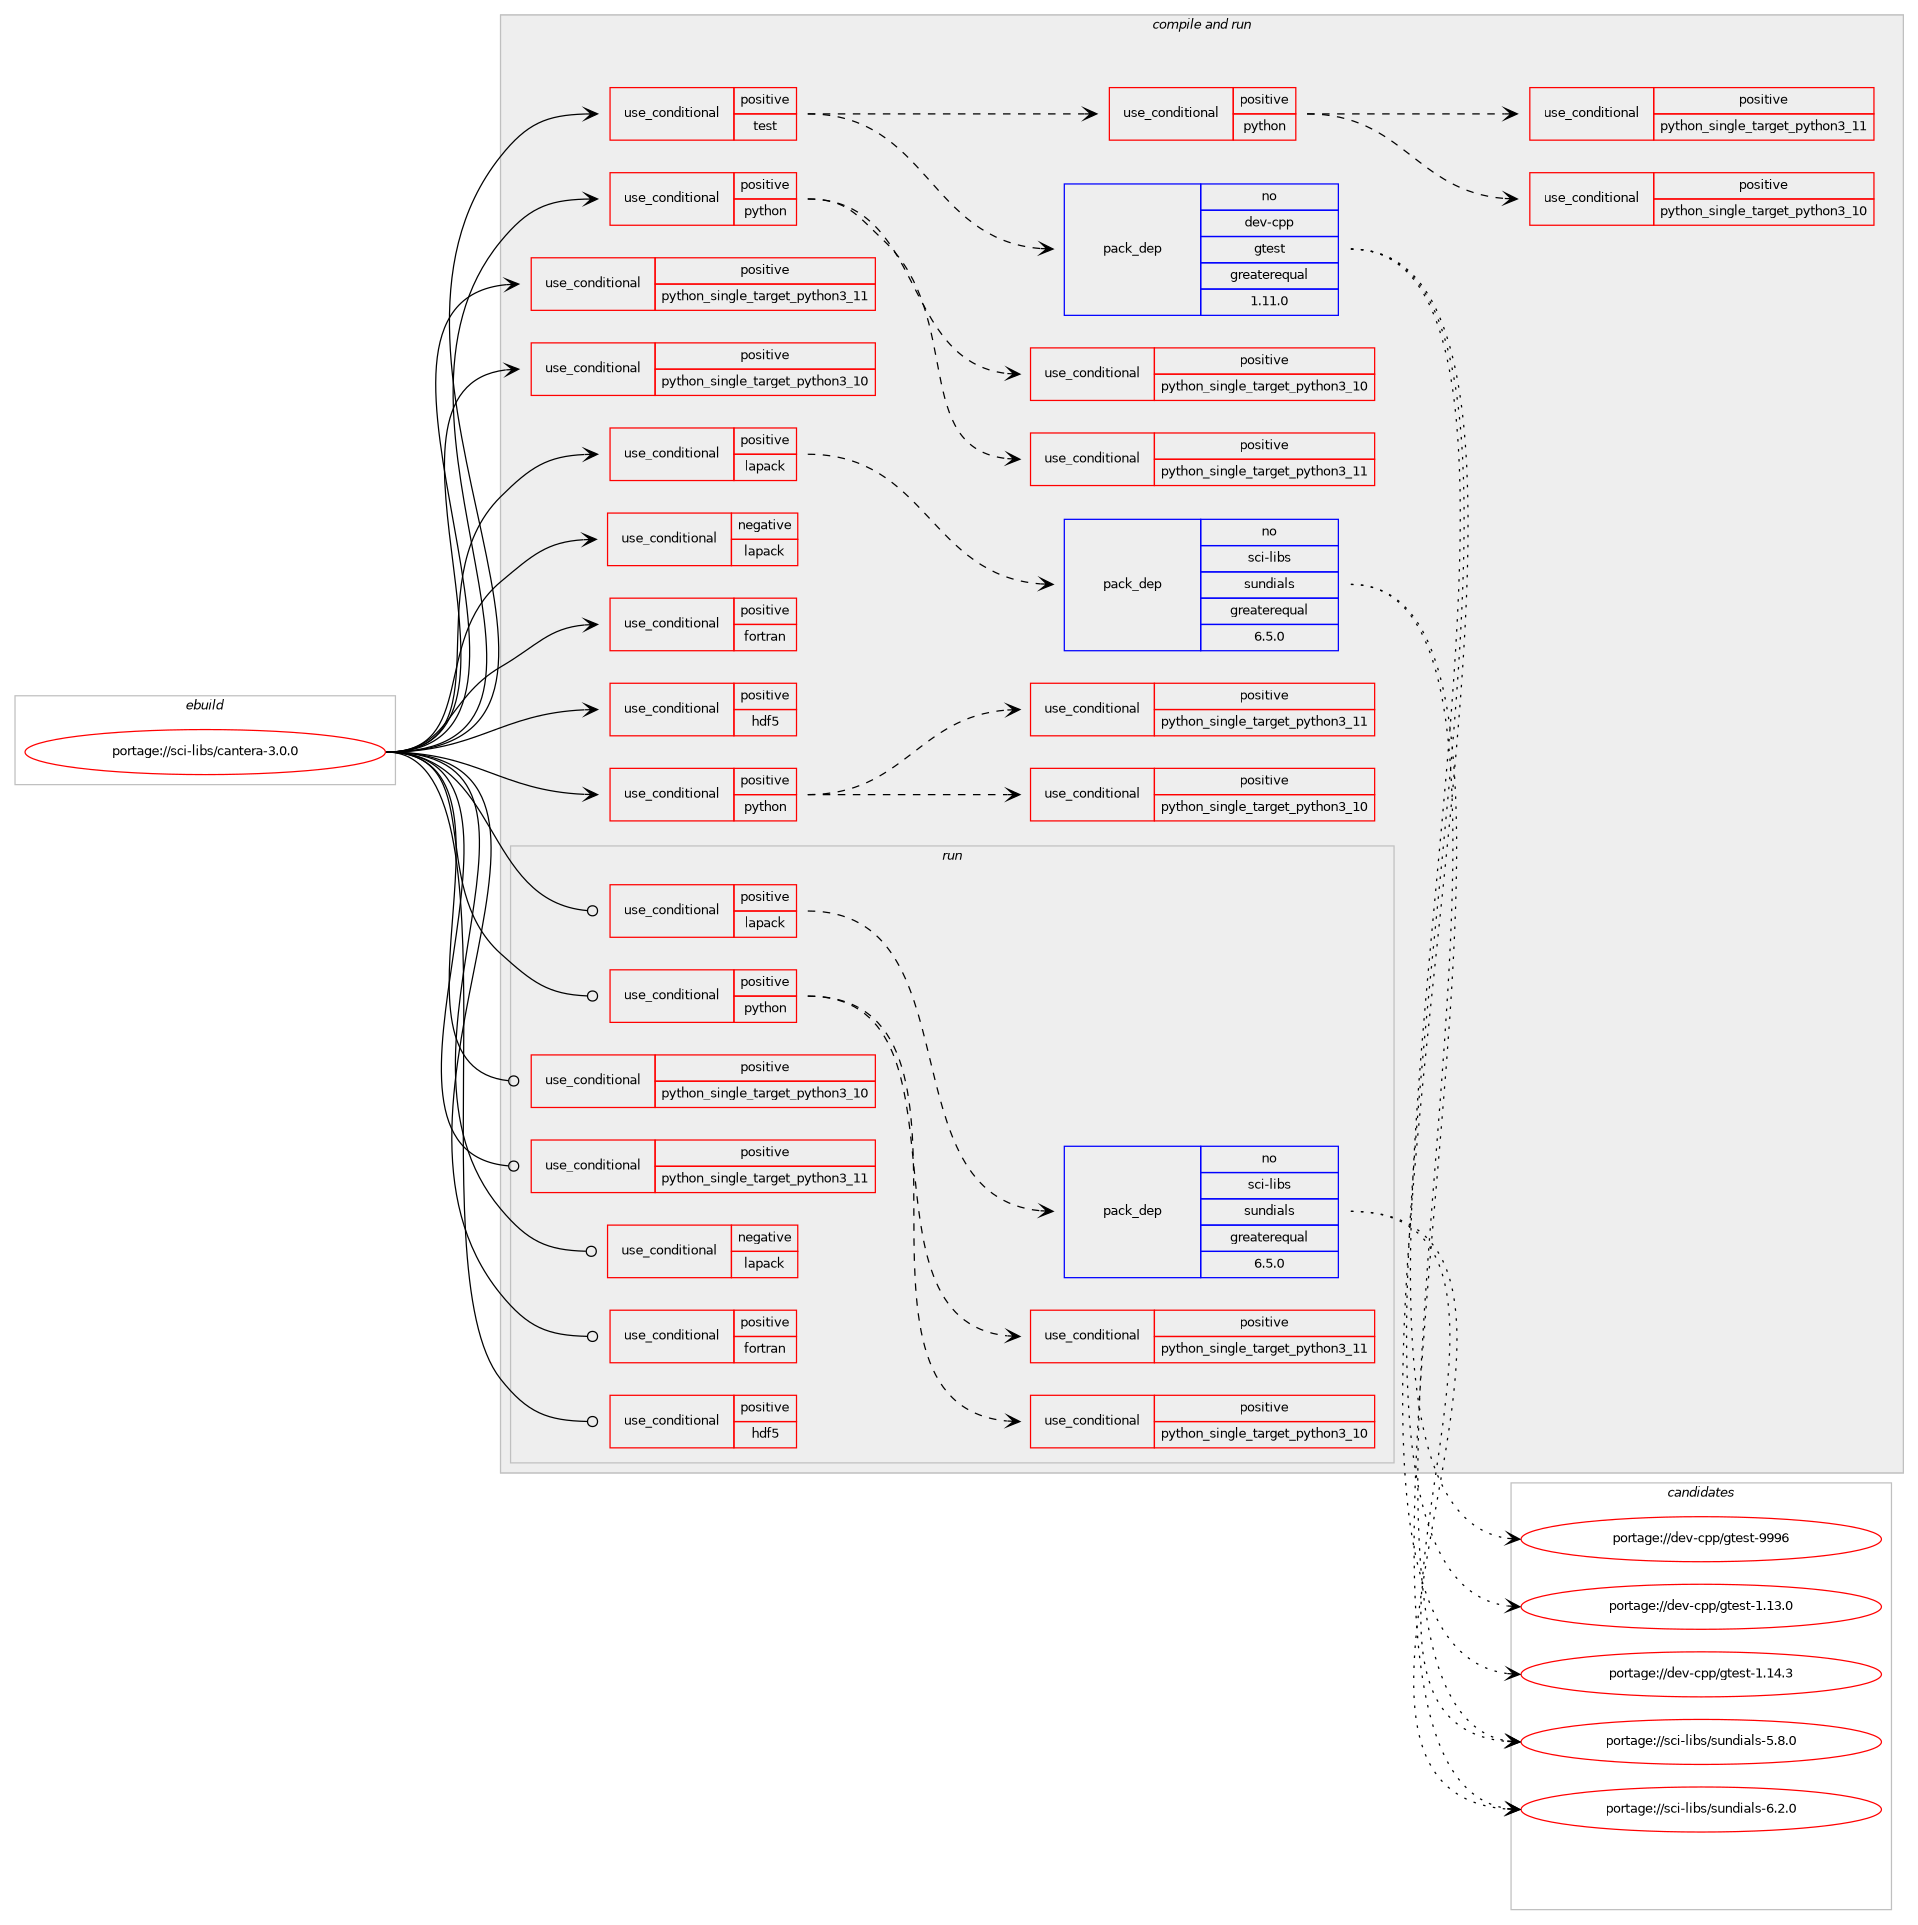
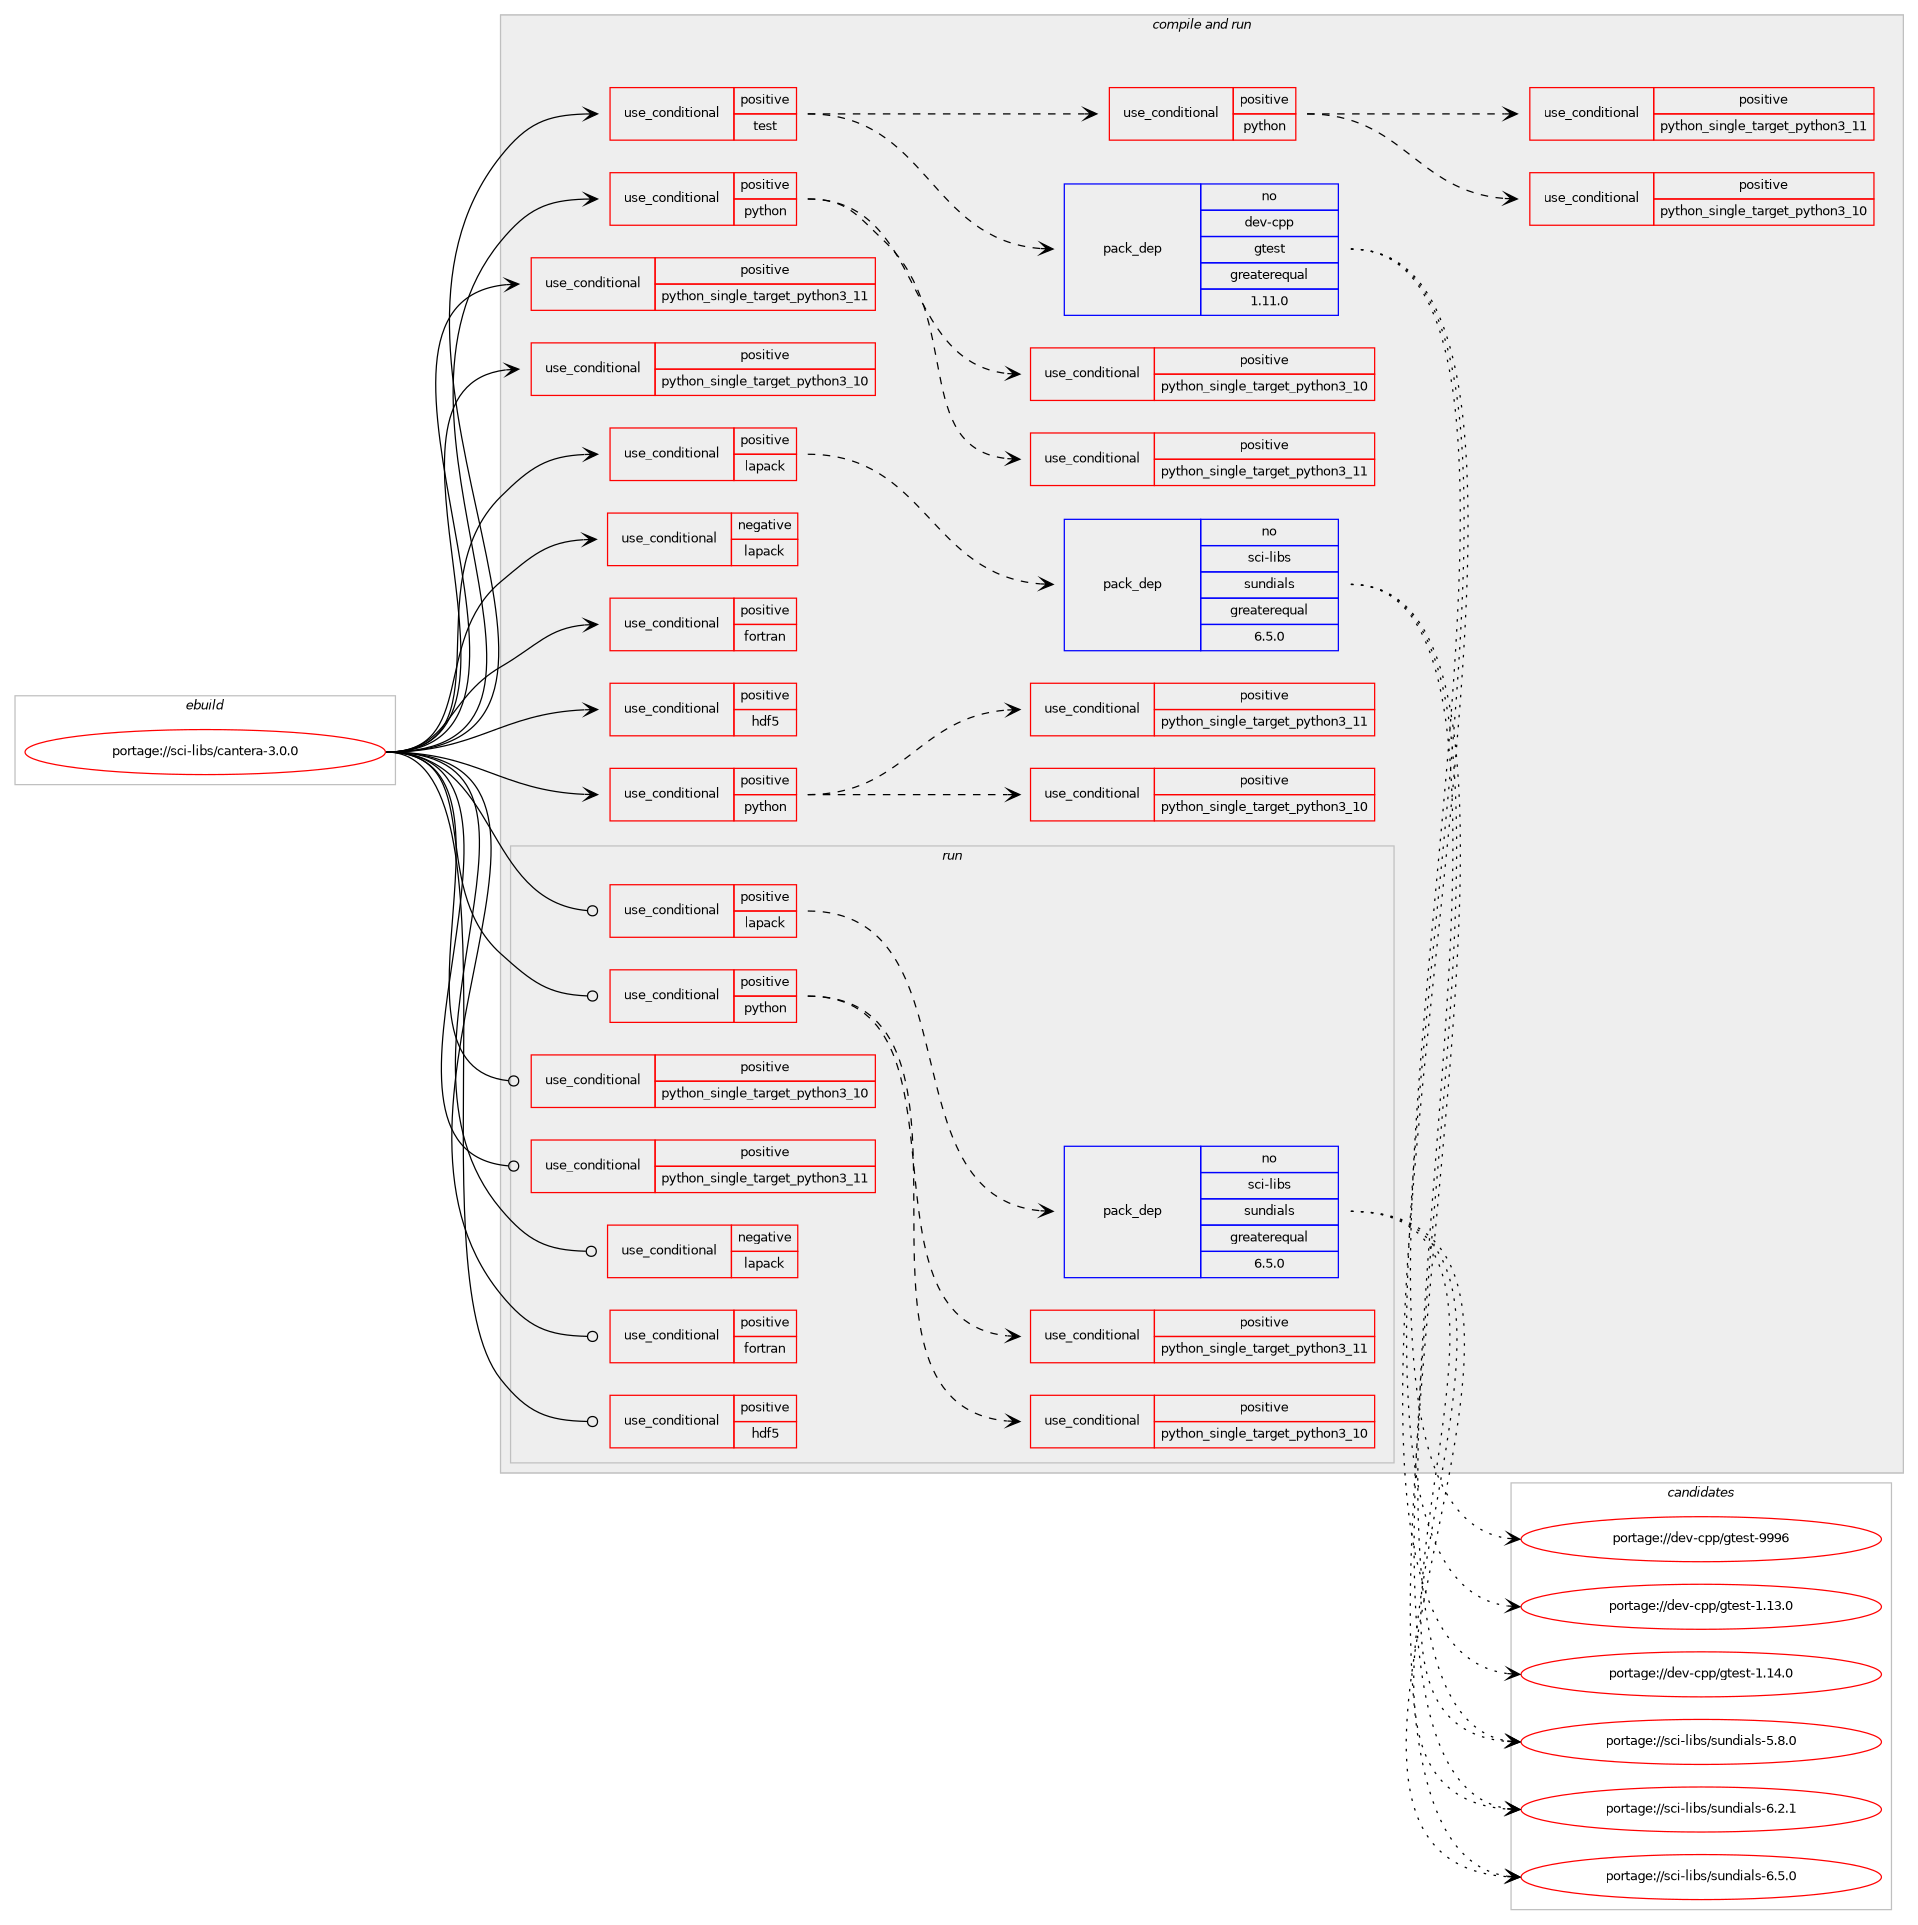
(1701, 1674) -> (1701, 1674)
(1701, 1810) -> (1701, 1810)
none -> (1701, 1877)
